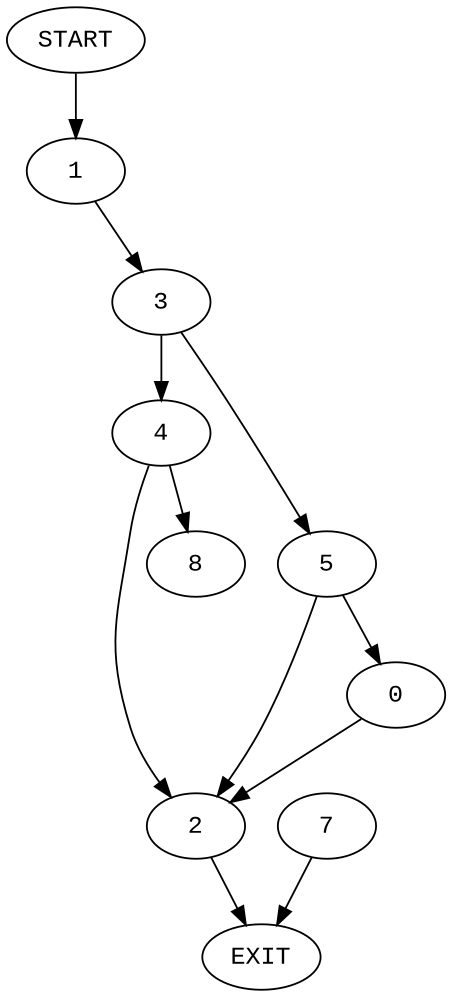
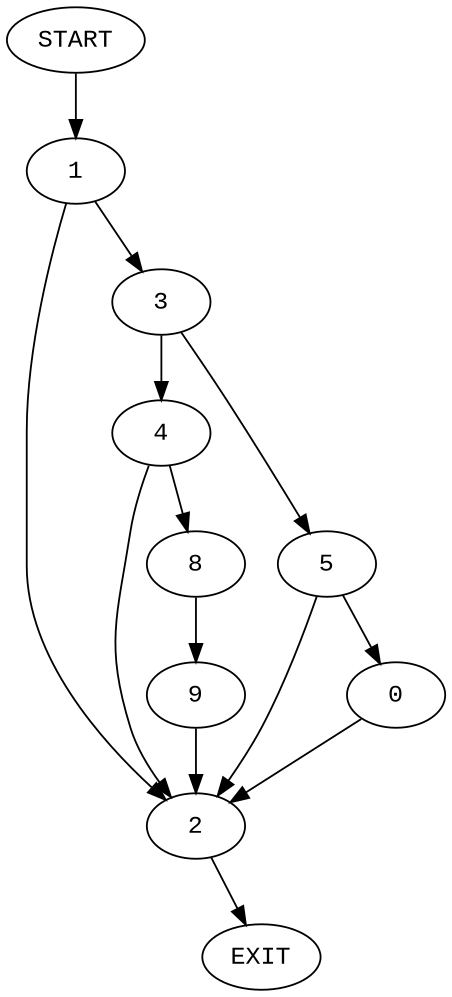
none -> (27, 513)
none -> (196, 695)
(327, 826) -> none
